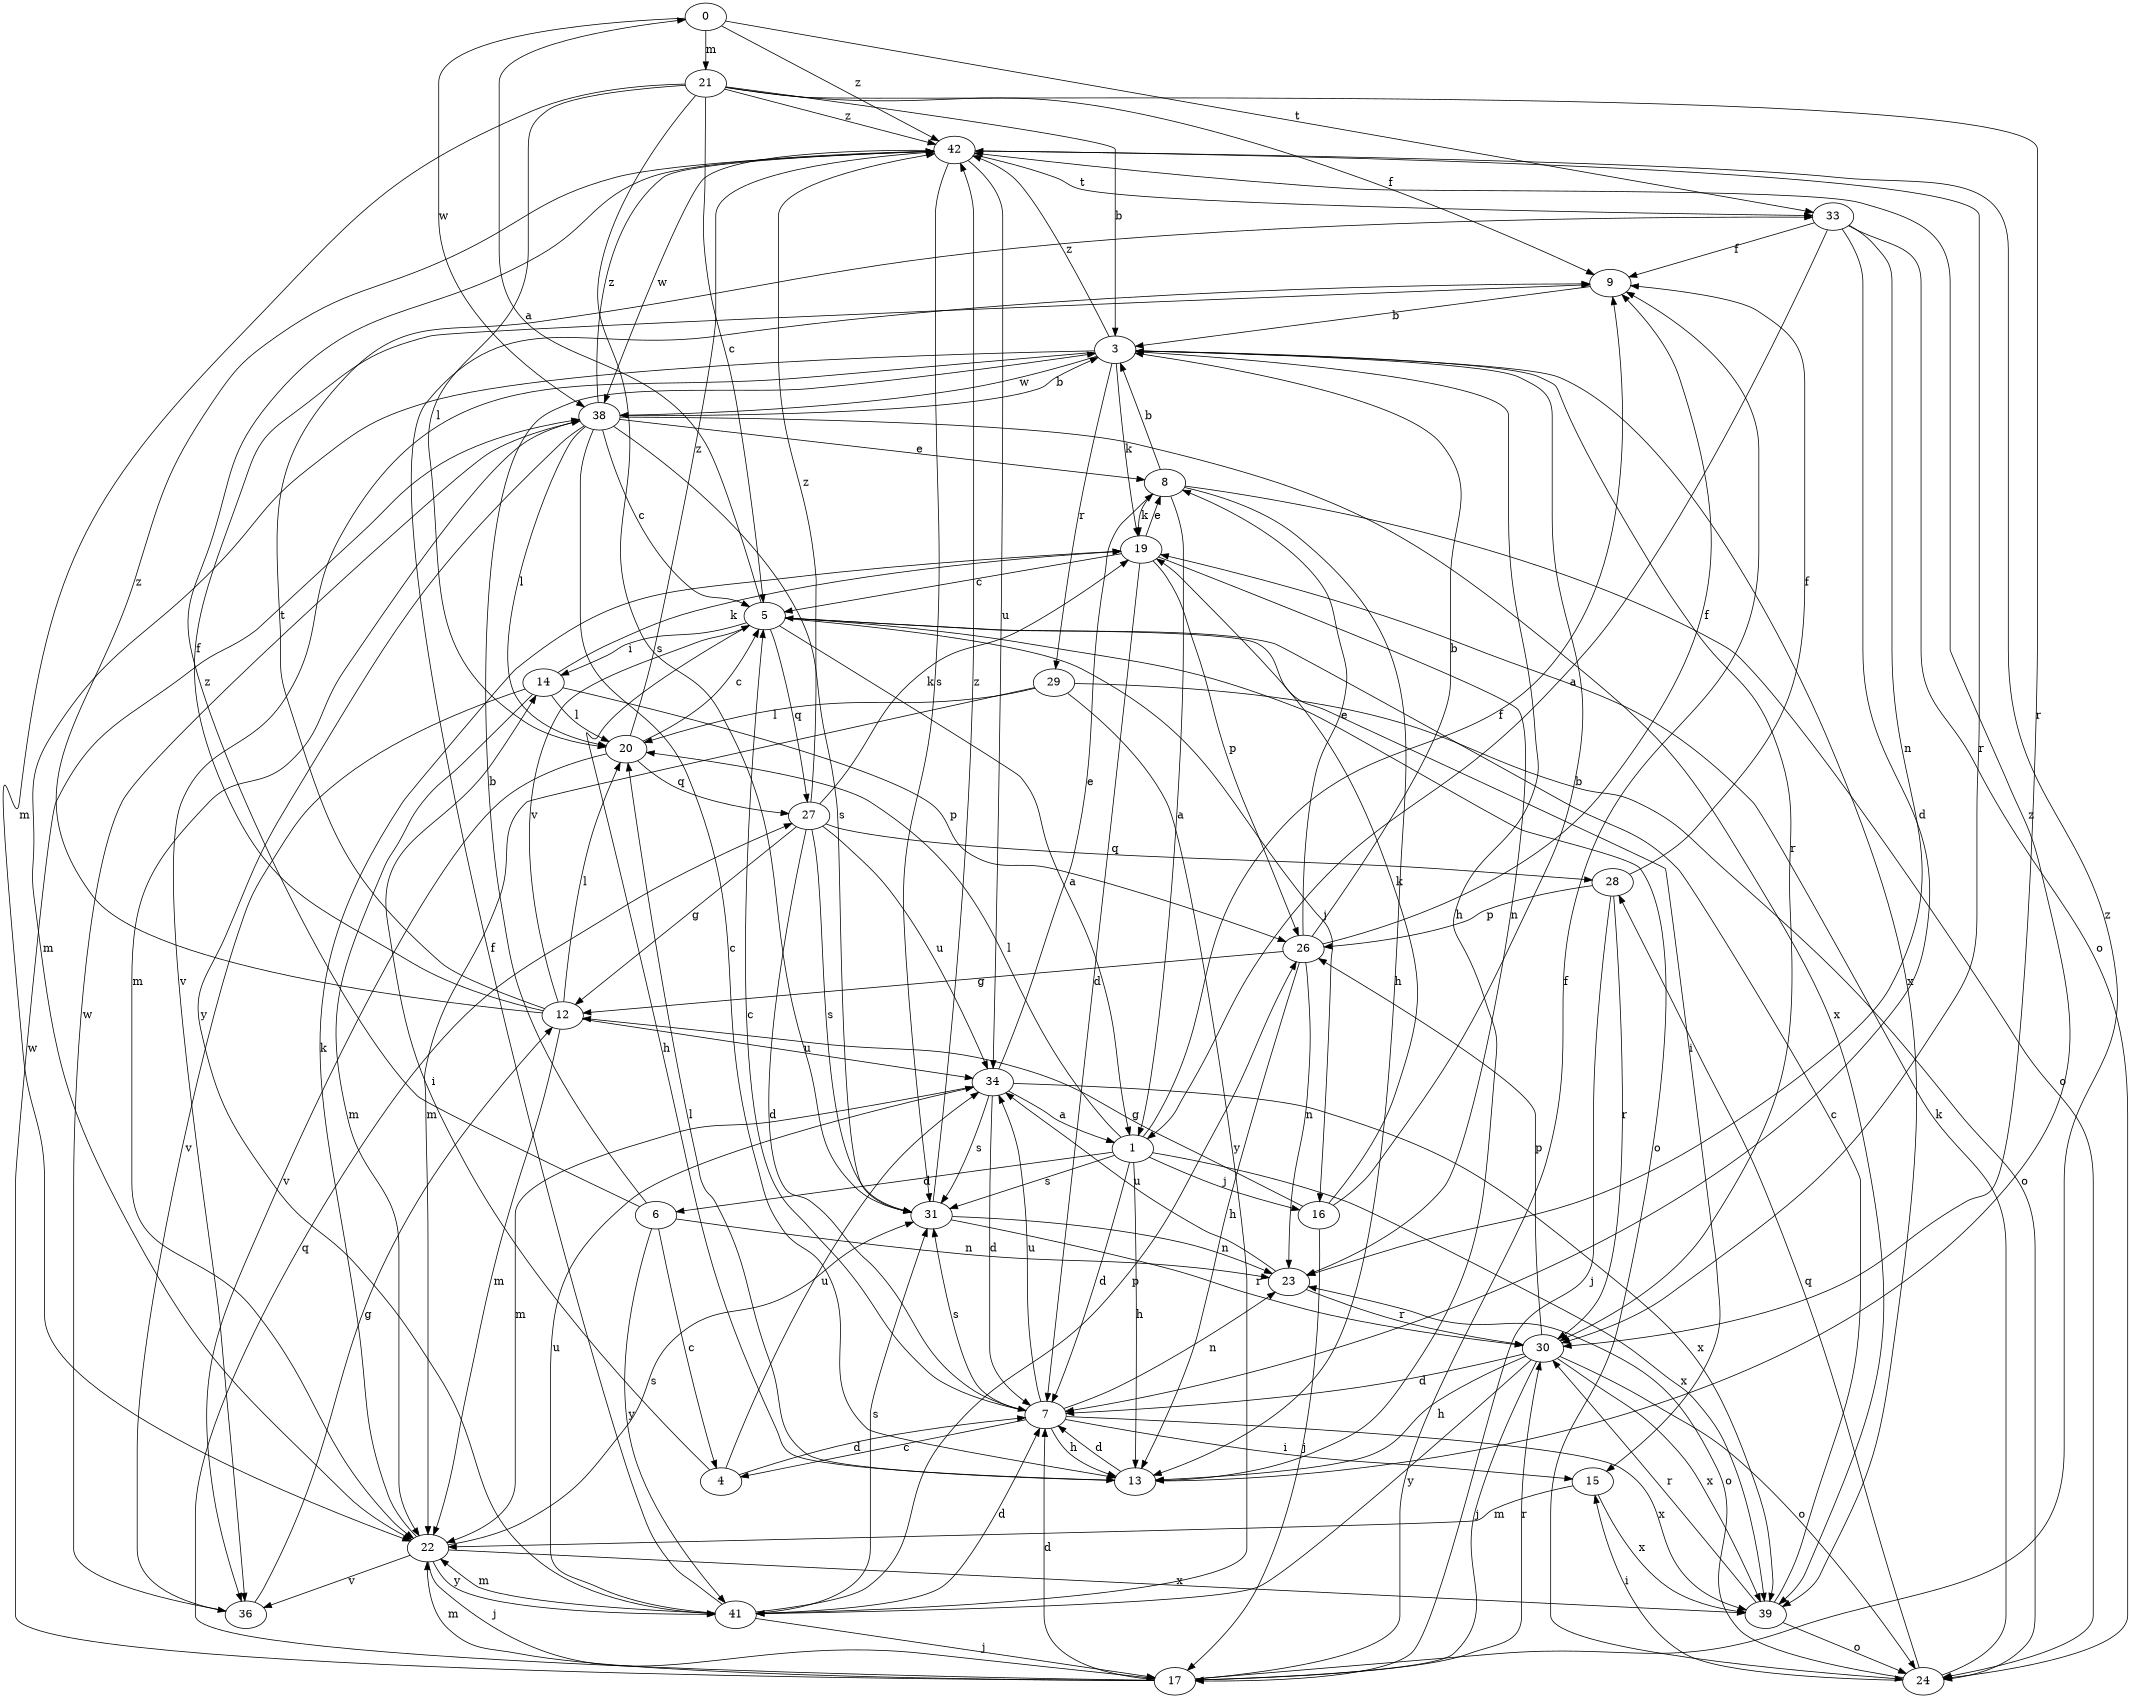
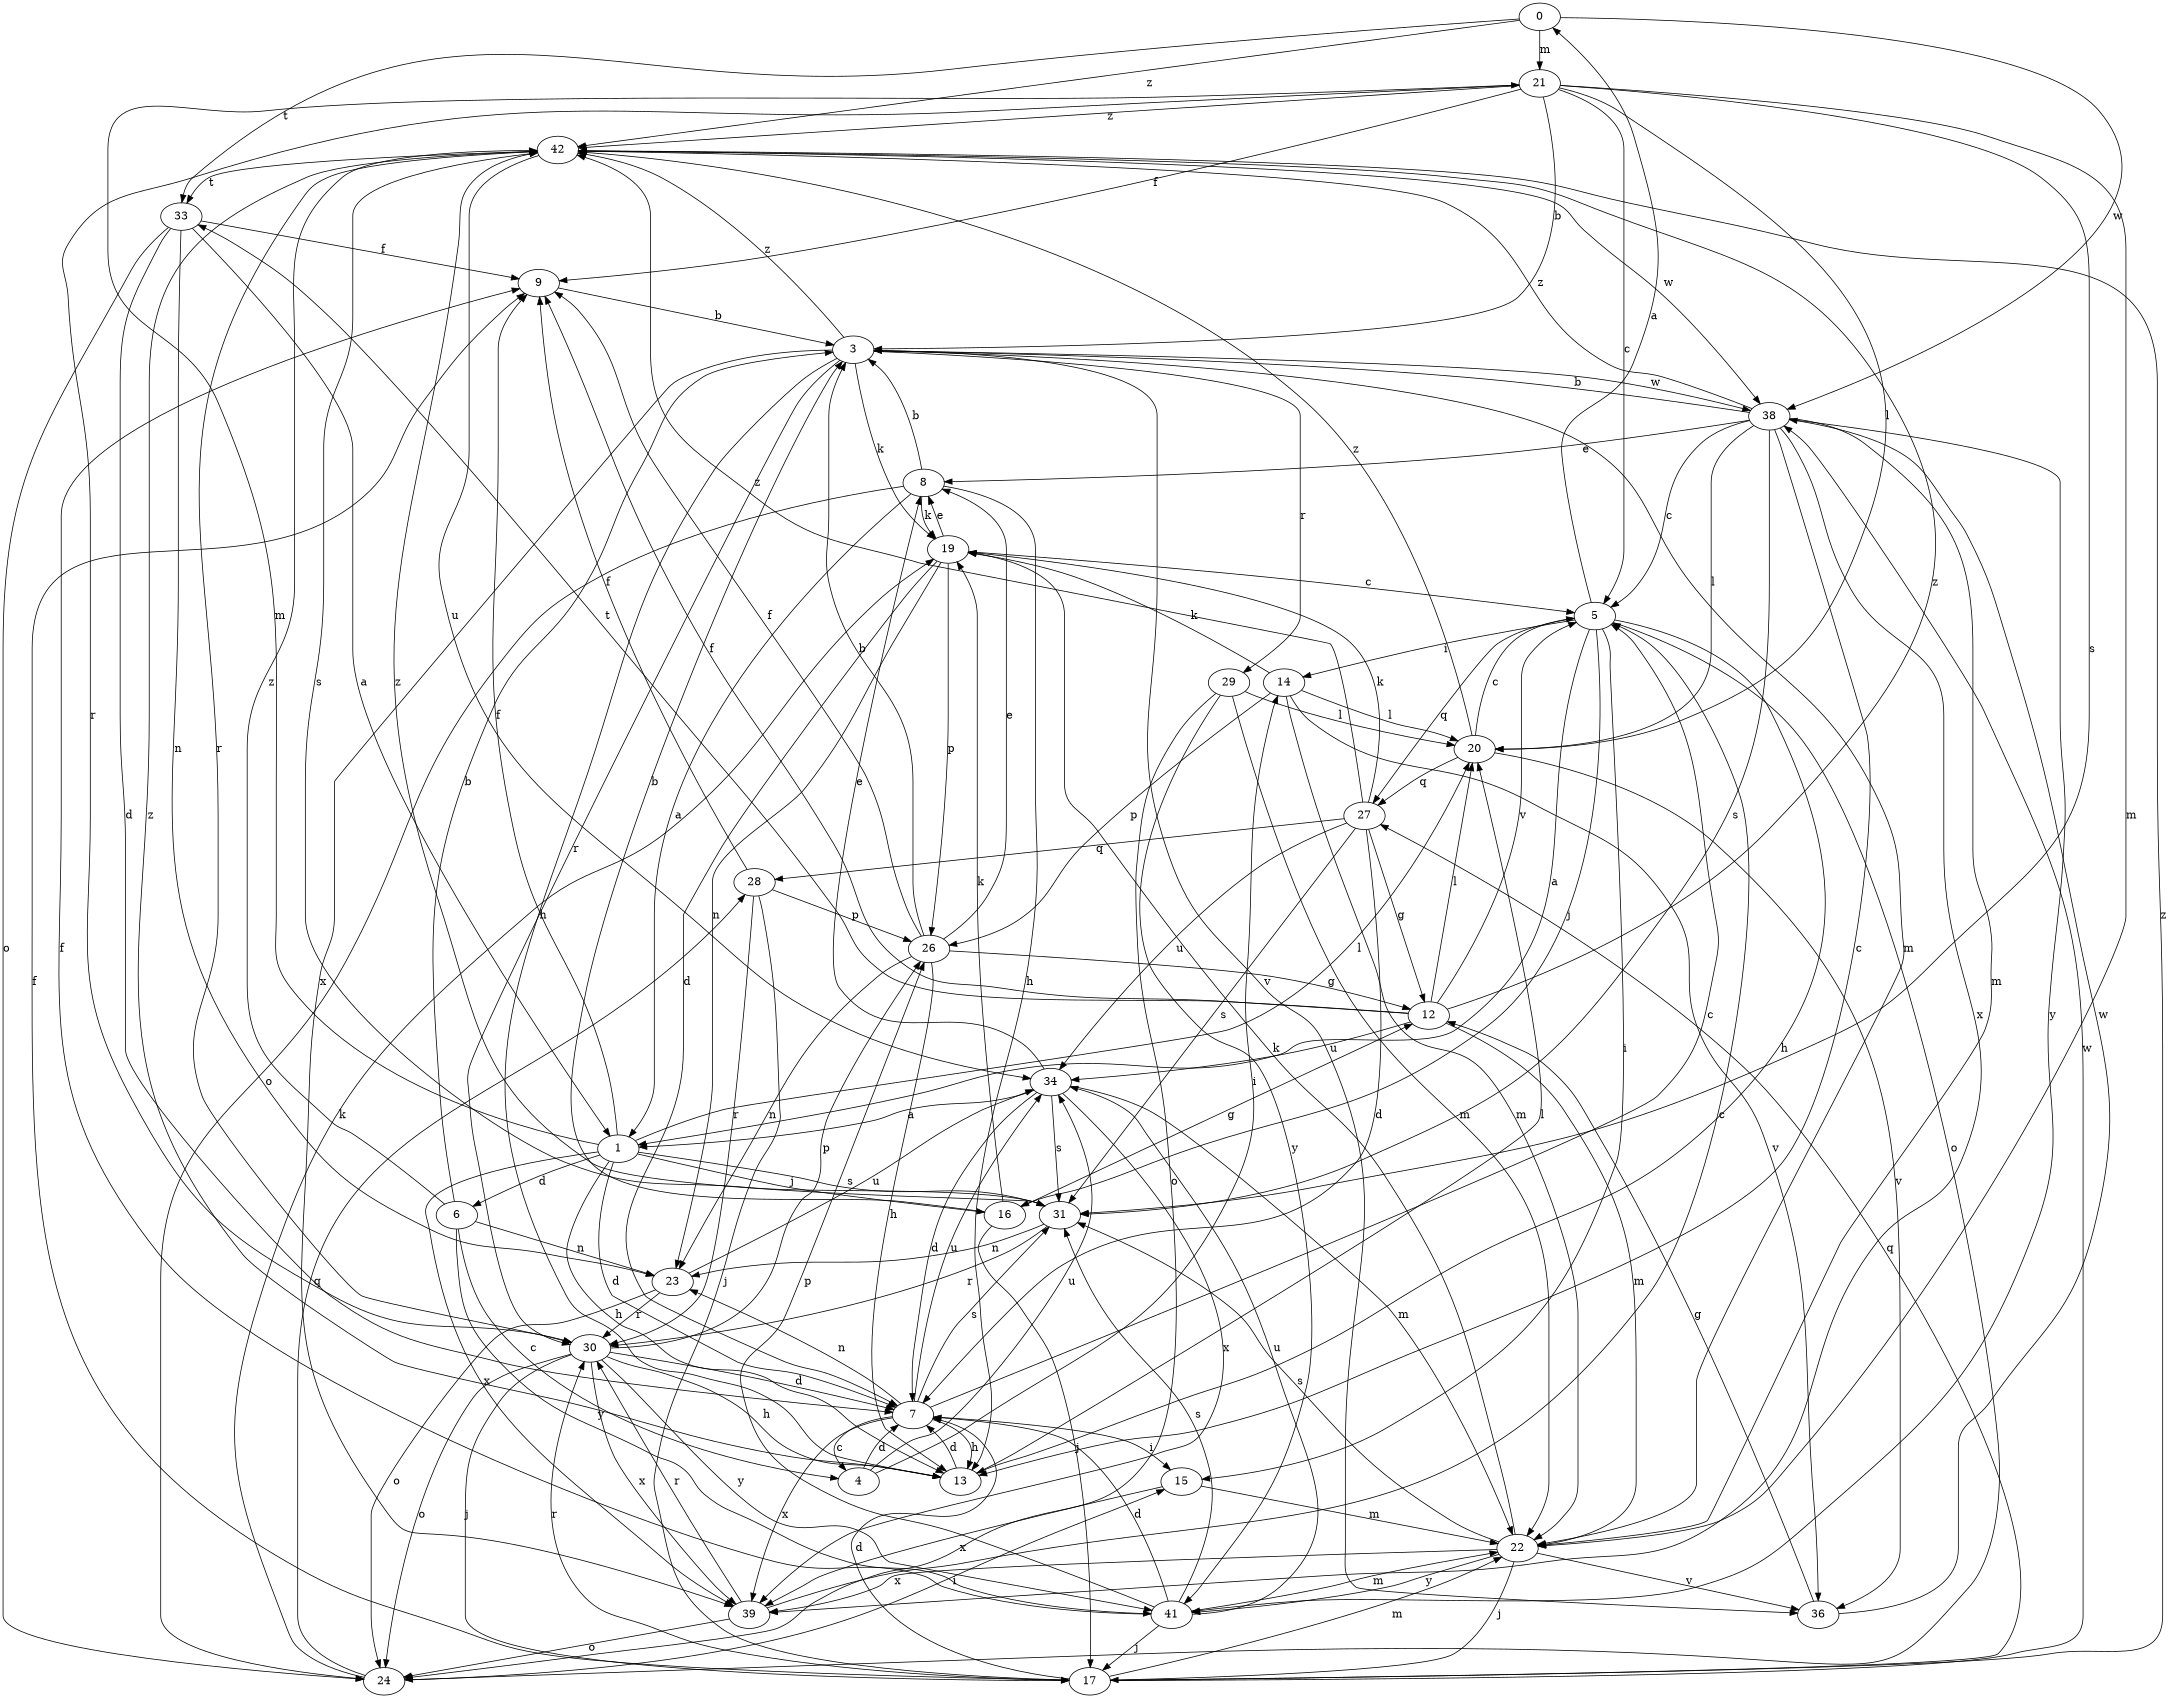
none -> (174, 107)
(1686, 1415) -> (433, 1412)
